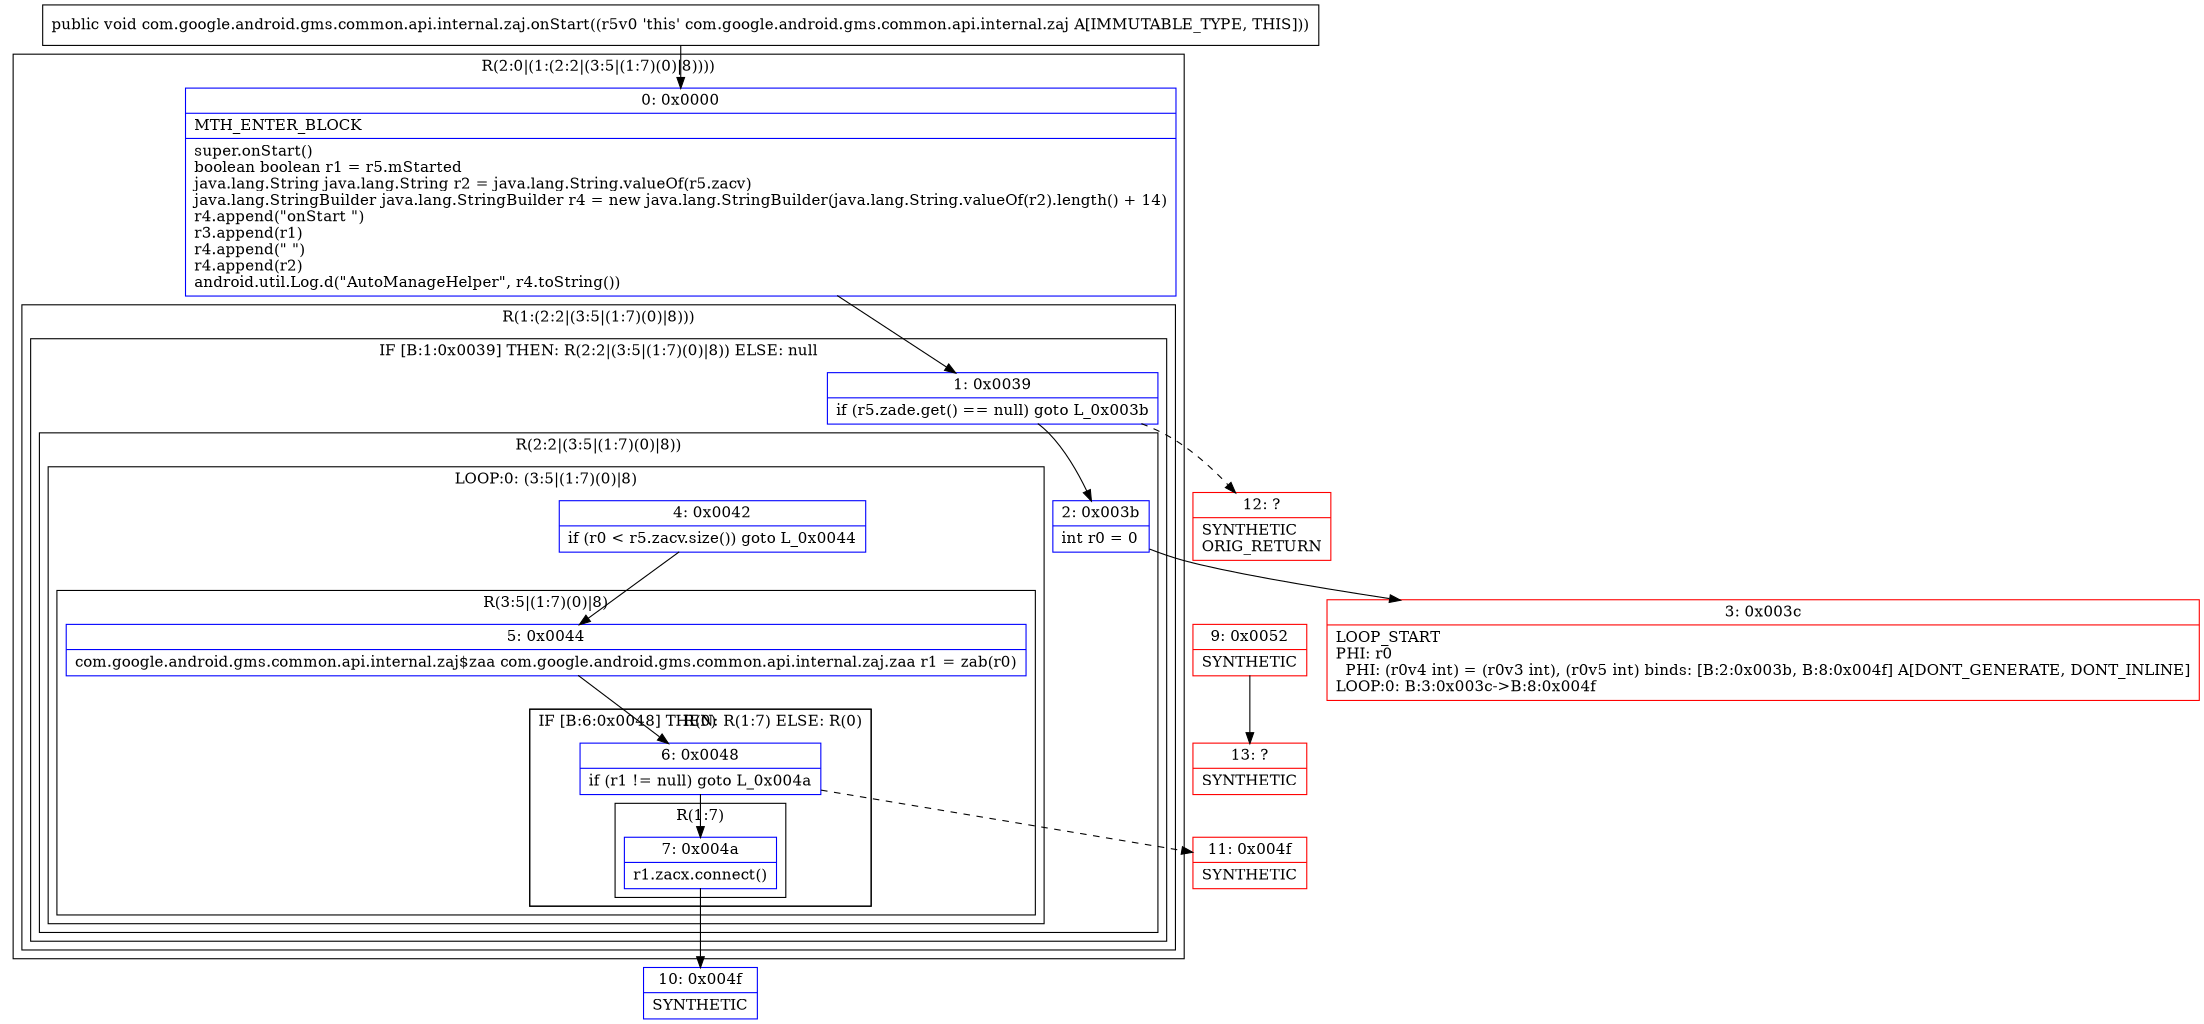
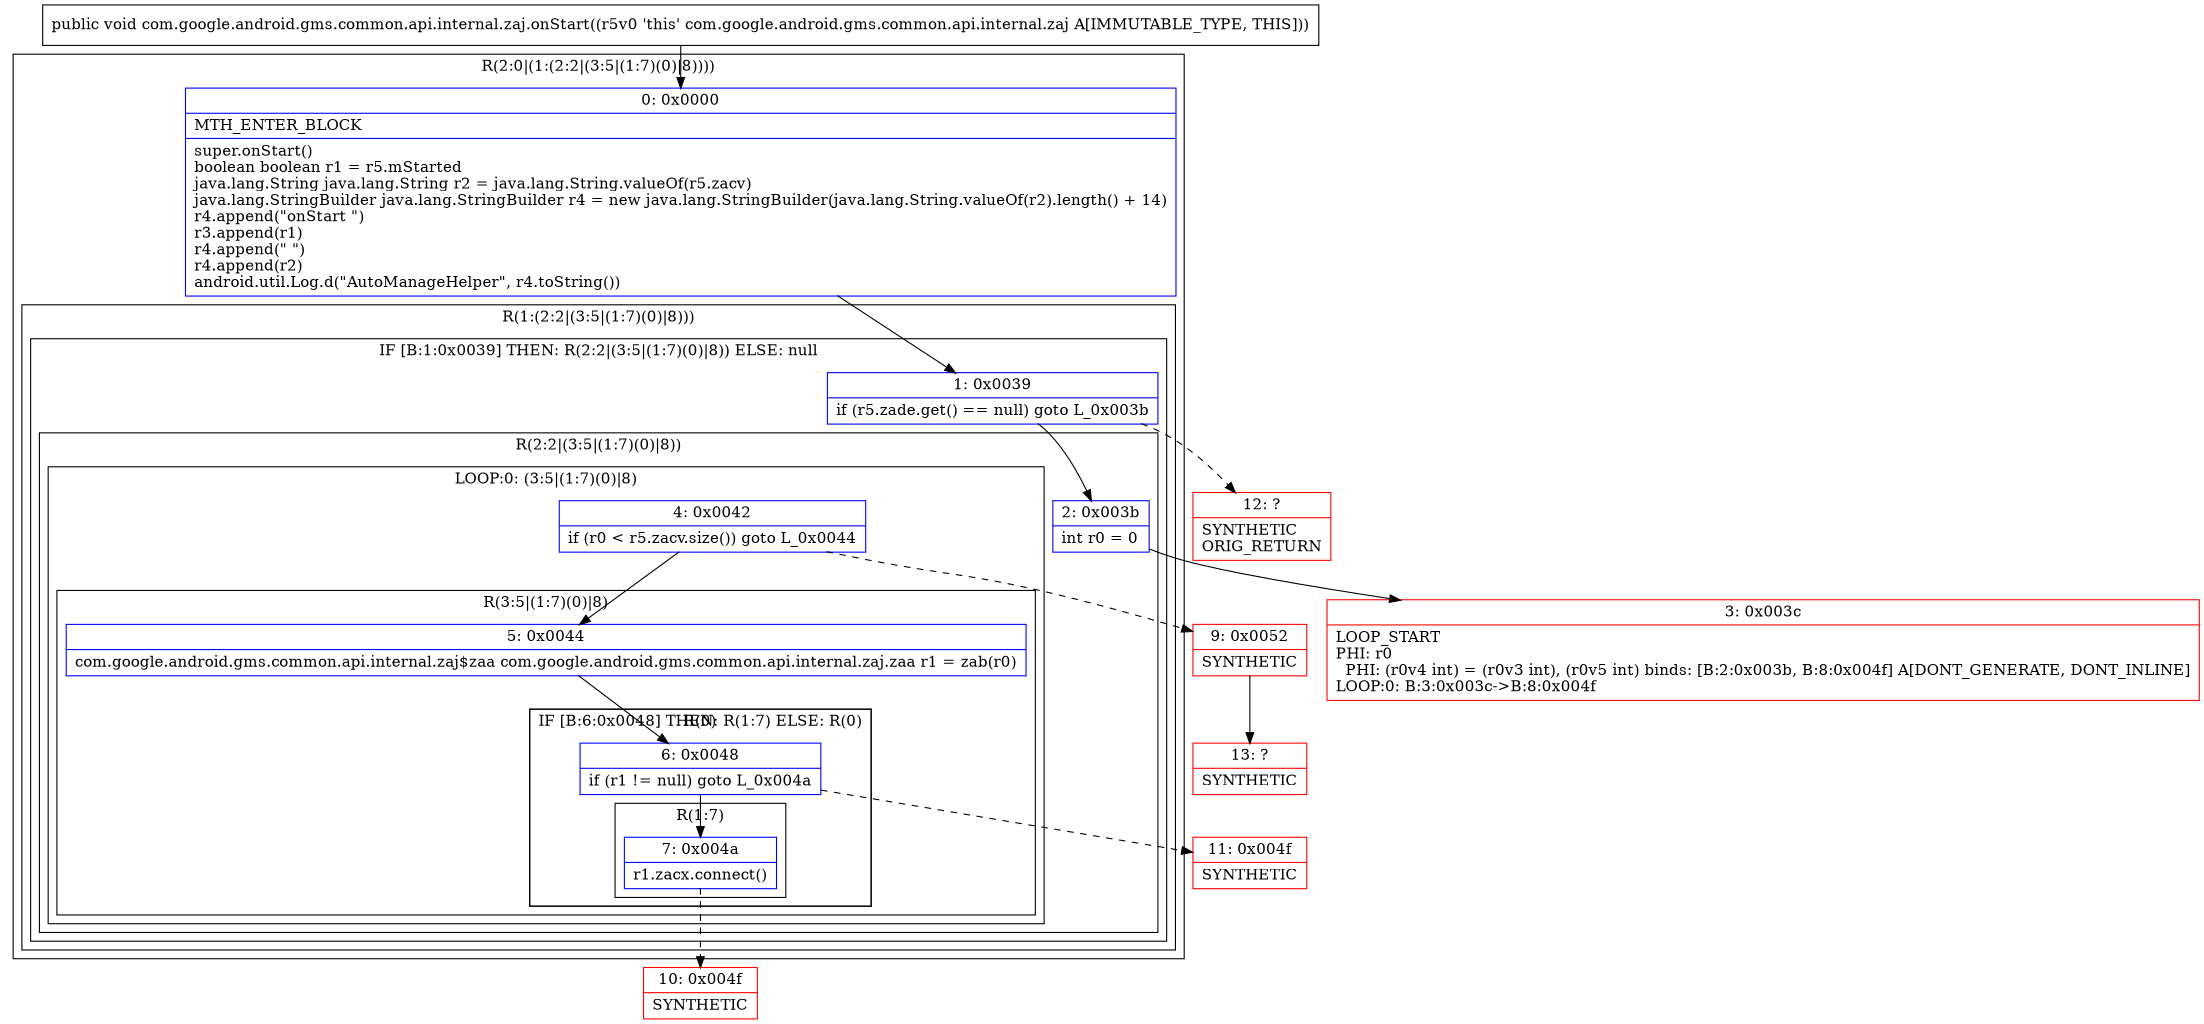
none -> (1006, 583)
(700, 922) -> (700, 922)
(700, 993) -> (700, 993)
